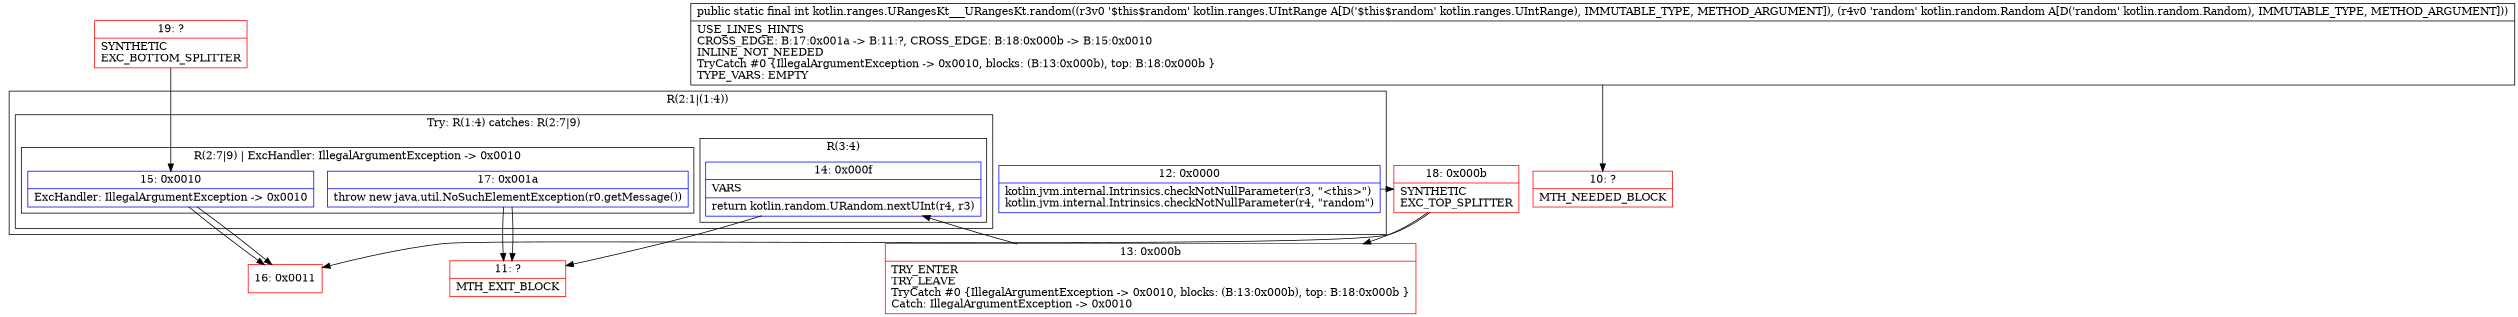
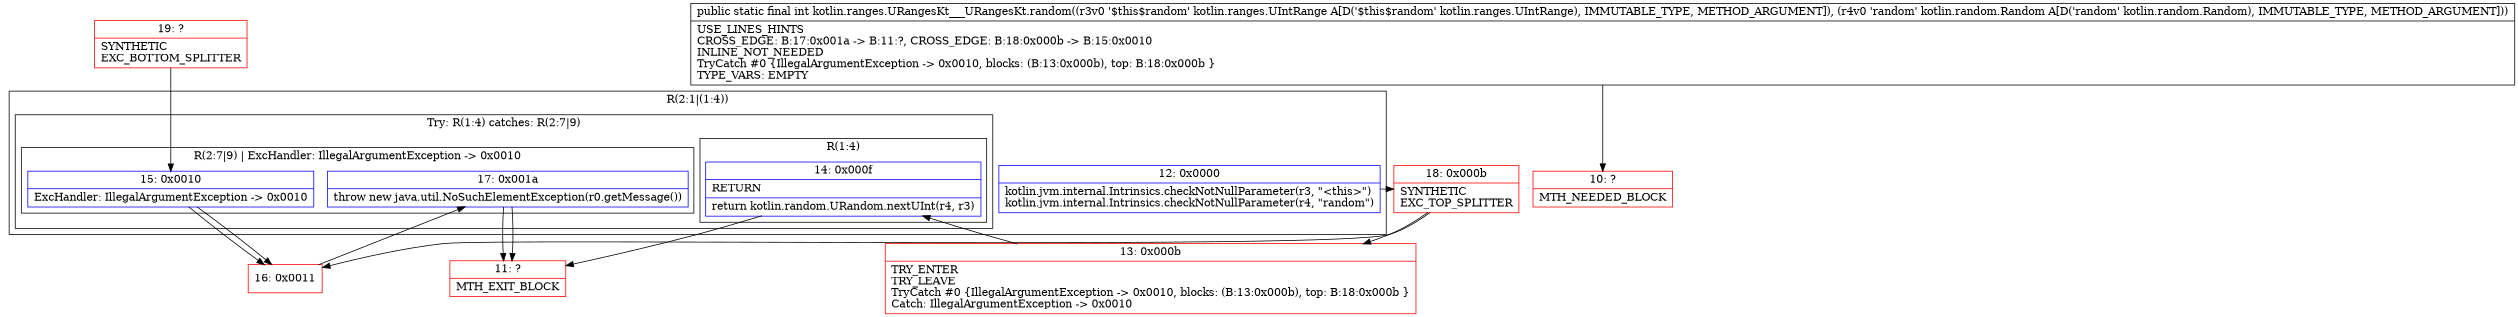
(843, 147) -> (843, 147)
(727, 188) -> (737, 188)
none -> (381, 240)
